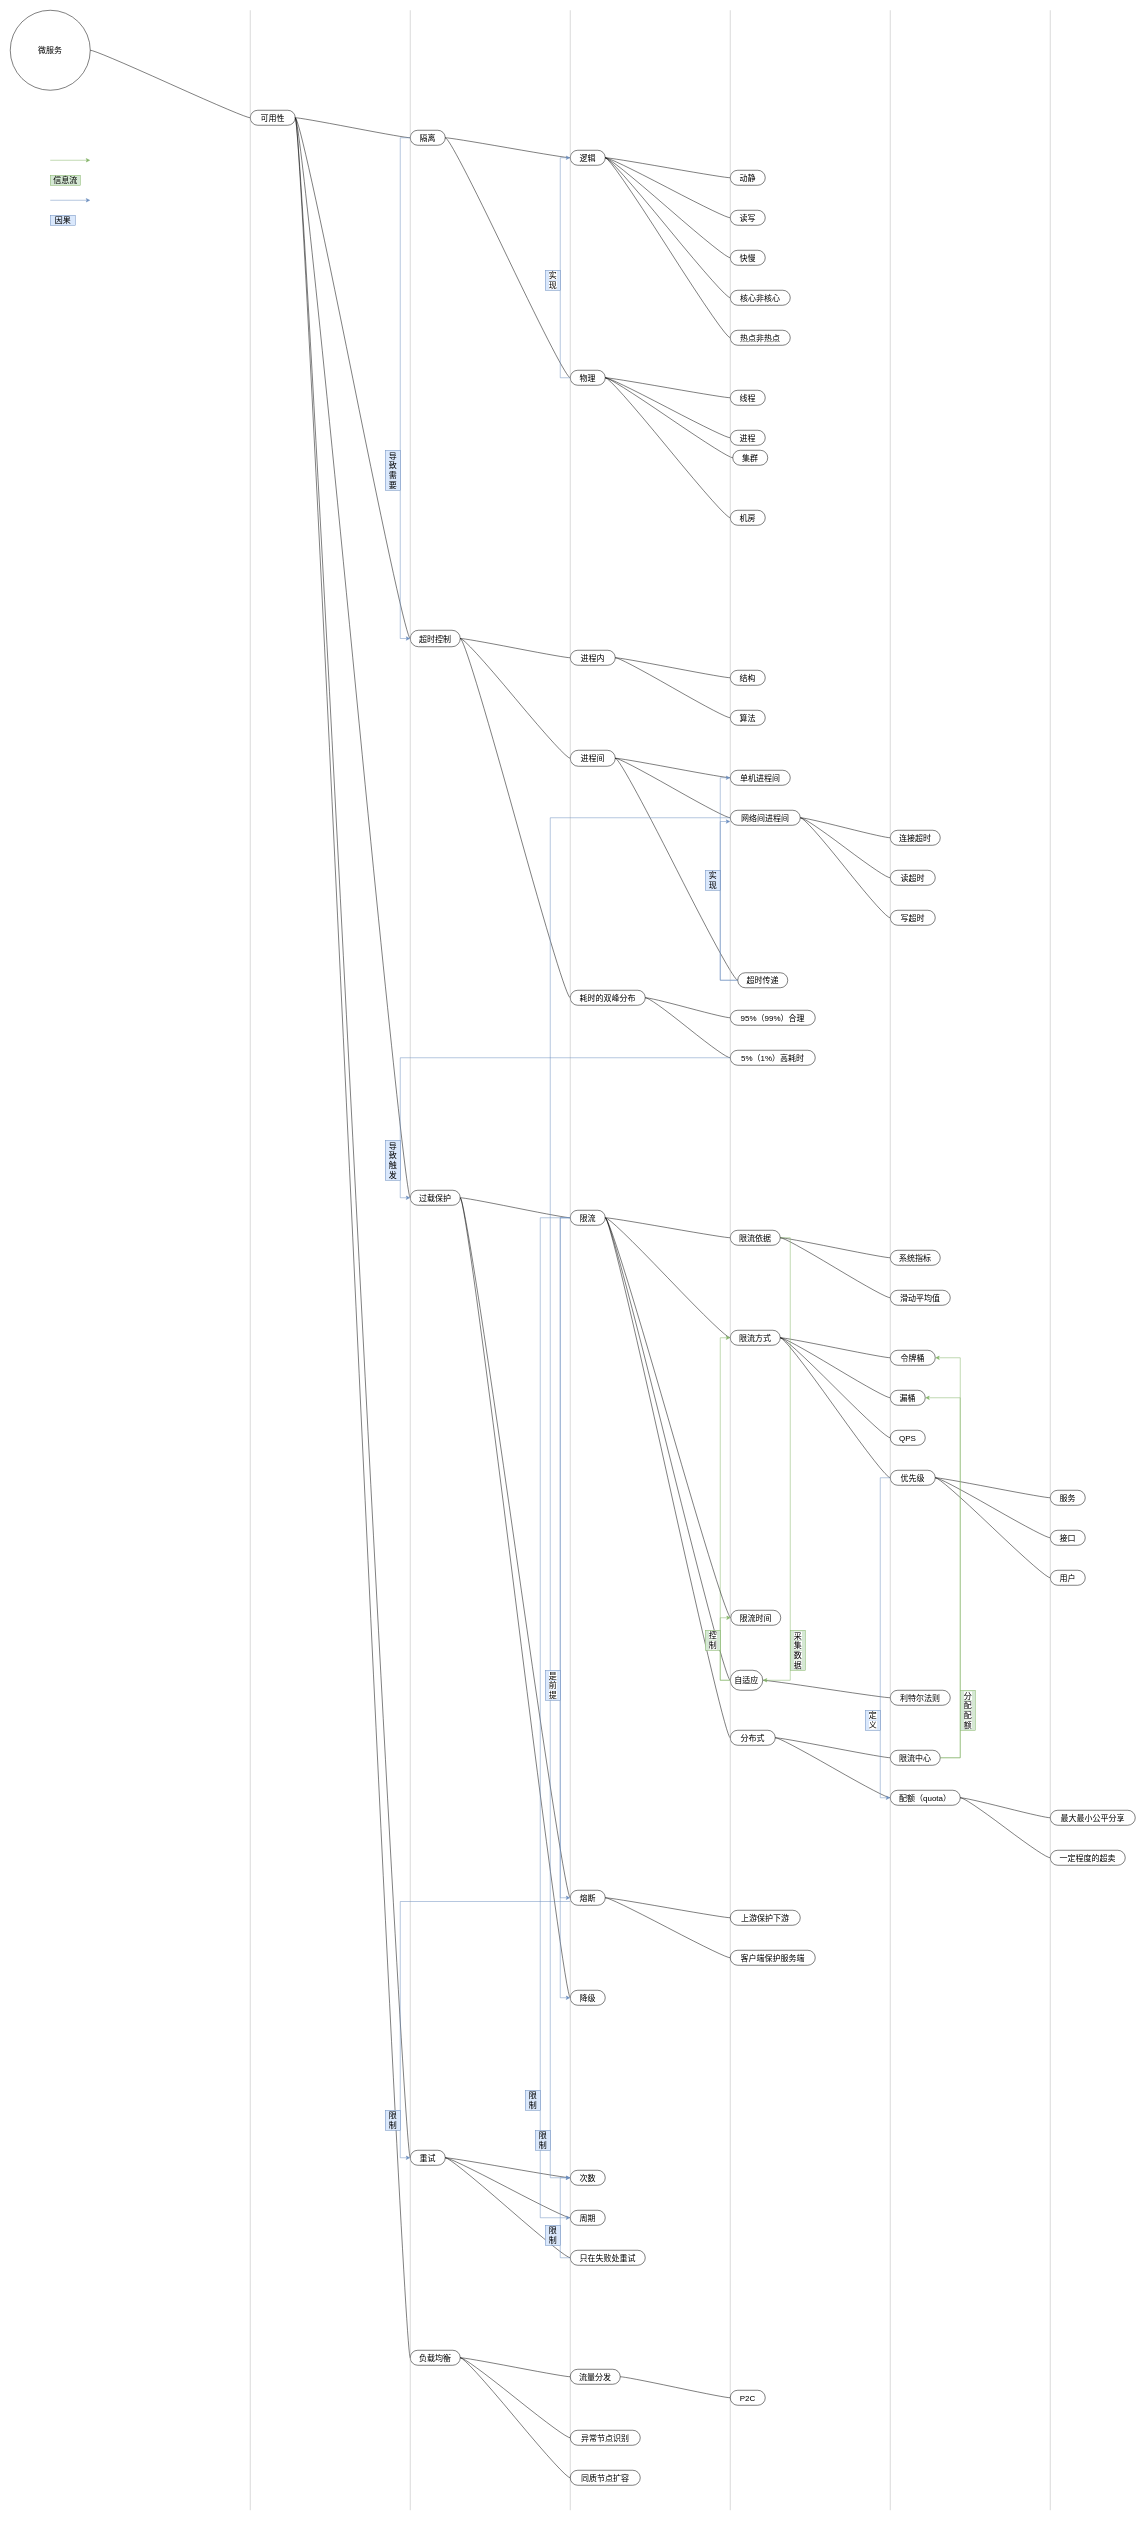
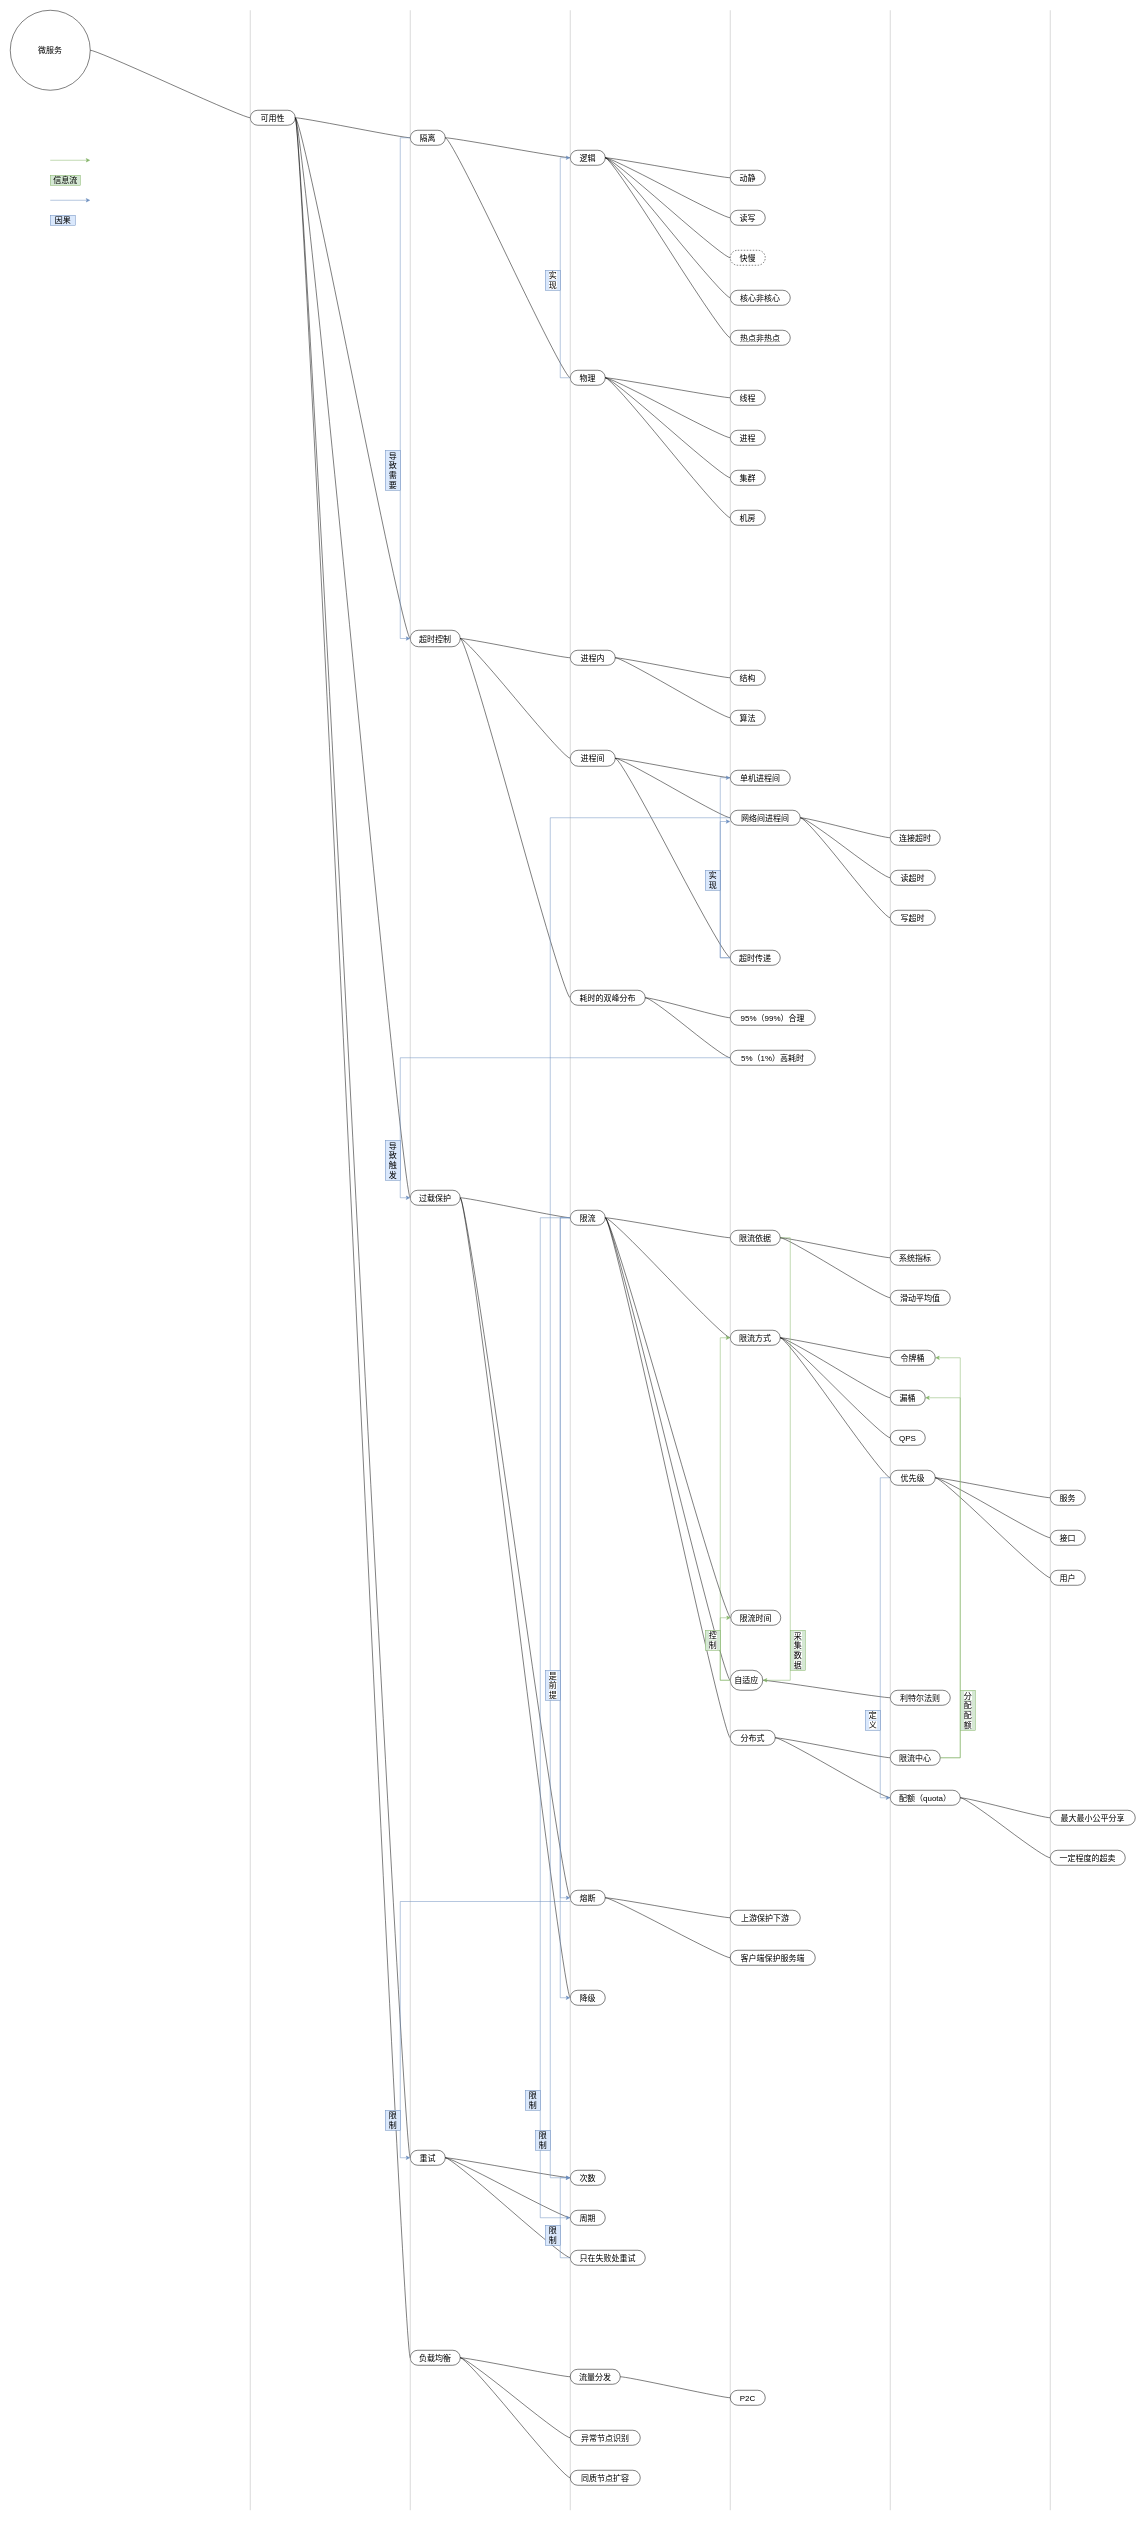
(748, 258) -> (748, 258)
(750, 458) -> (748, 478)
(763, 980) -> (755, 958)
